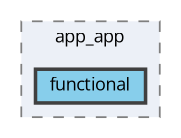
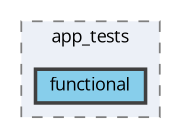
(91, 38) -> (91, 38)
